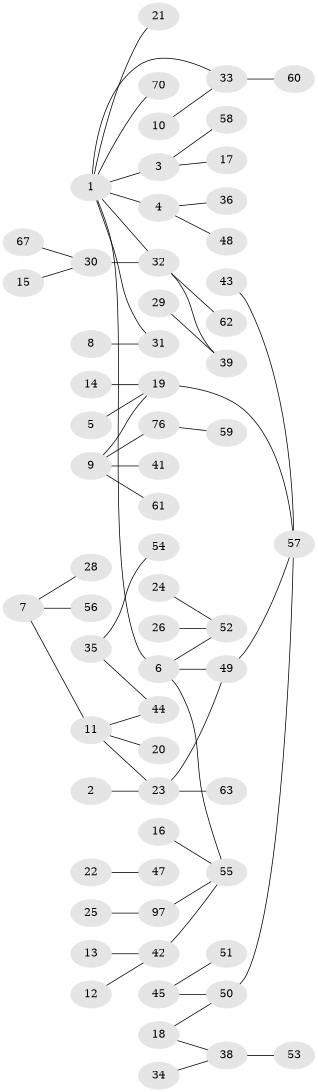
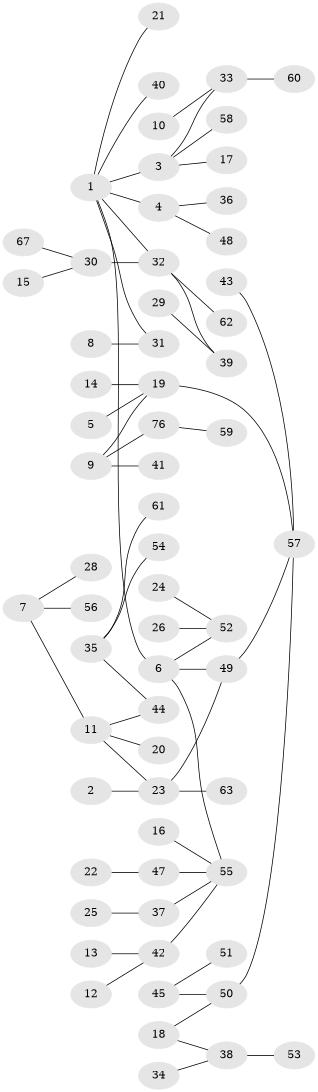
(129, 74) -> (193, 123)
(159, 86) -> (159, 86)
(125, 486) -> (127, 561)
none -> (193, 872)
(159, 913) -> (159, 913)
